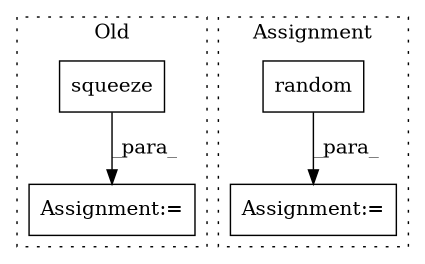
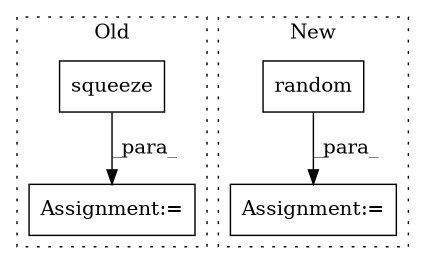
(313, 33) -> (313, 33)
